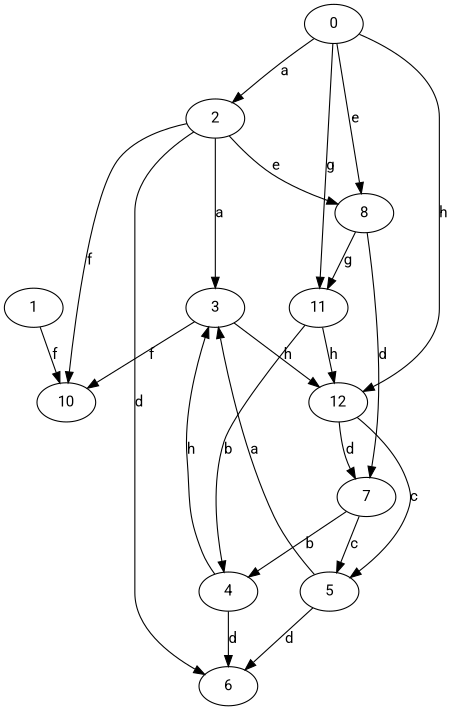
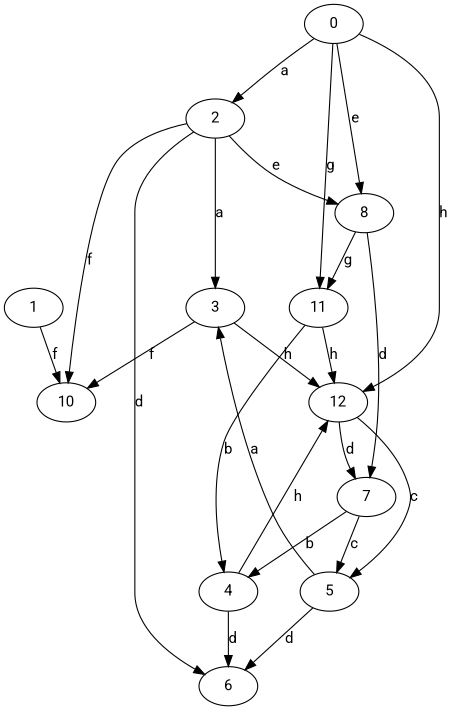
(187, 457) -> (280, 502)
